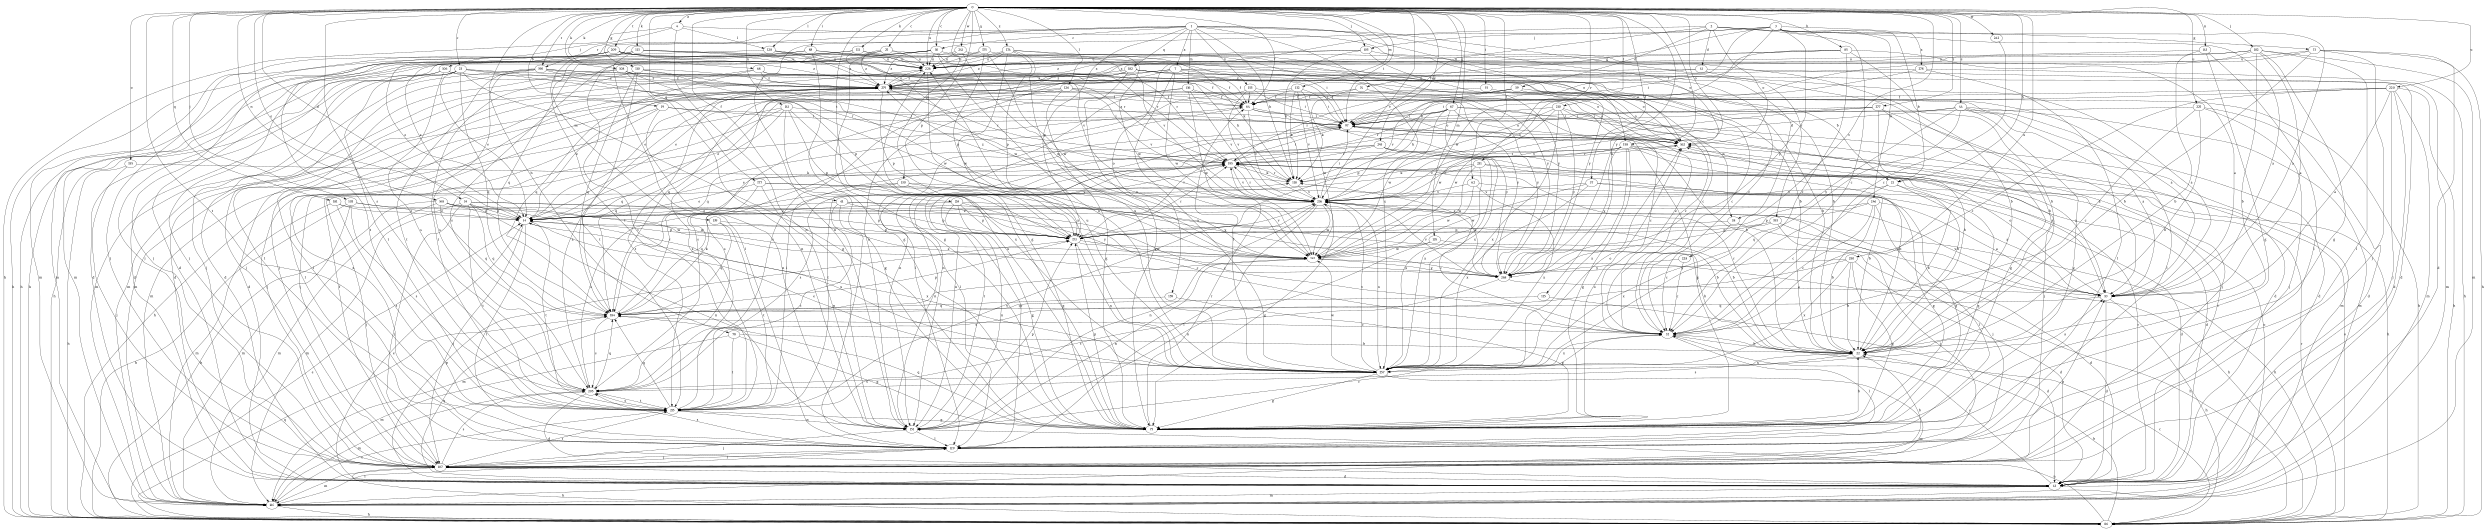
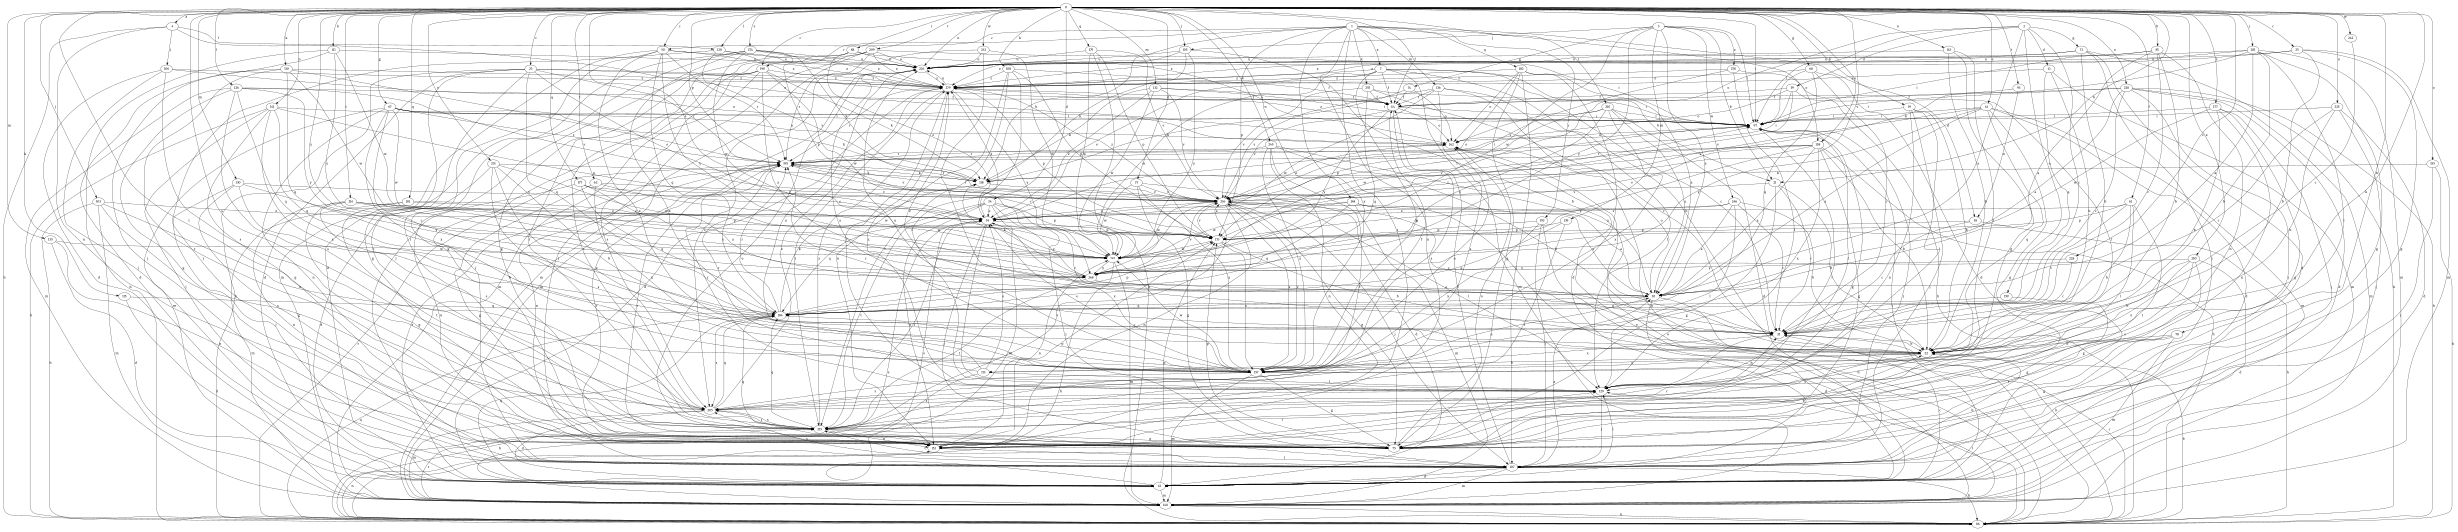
(1316, 70) -> (1456, 363)
(914, 163) -> (744, 15)
(1127, 336) -> (1014, 360)
